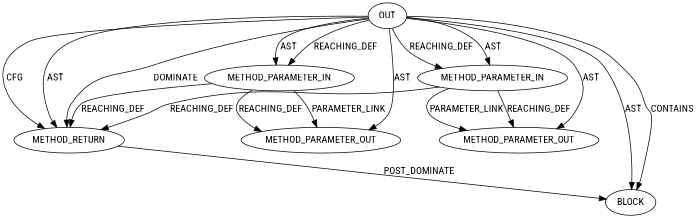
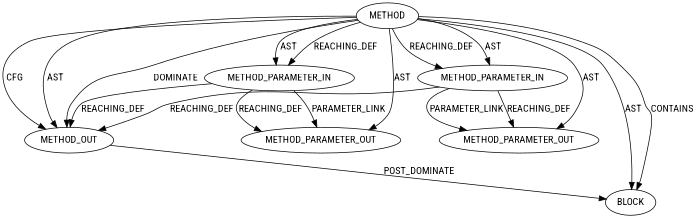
(387, 16) -> (387, 16)
(69, 140) -> (69, 140)
